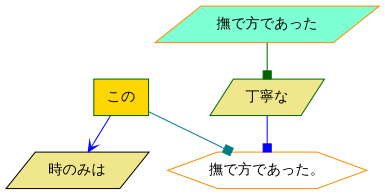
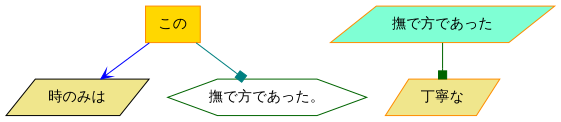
(121, 97) -> (173, 24)
(267, 97) -> (443, 97)
(267, 129) -> none
(267, 170) -> (267, 97)
